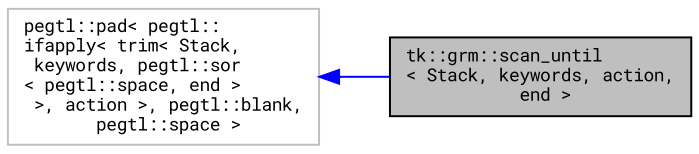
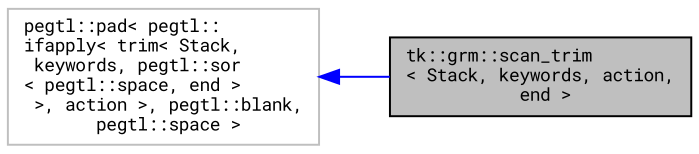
(541, 77) -> (541, 77)
